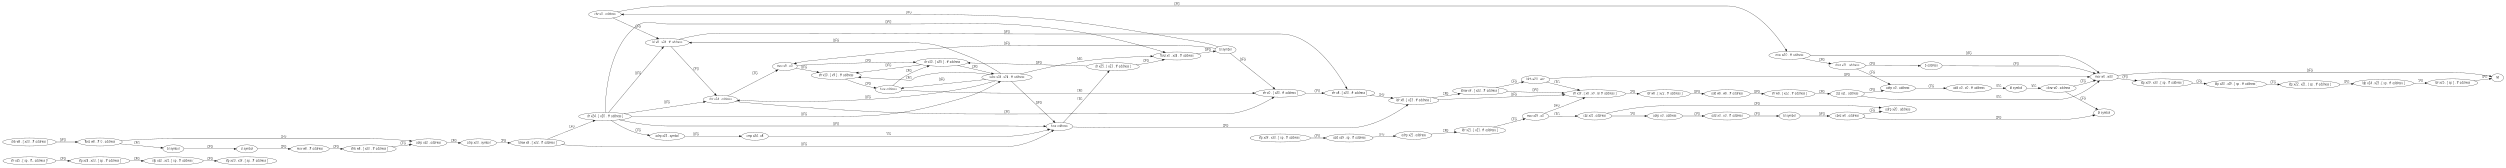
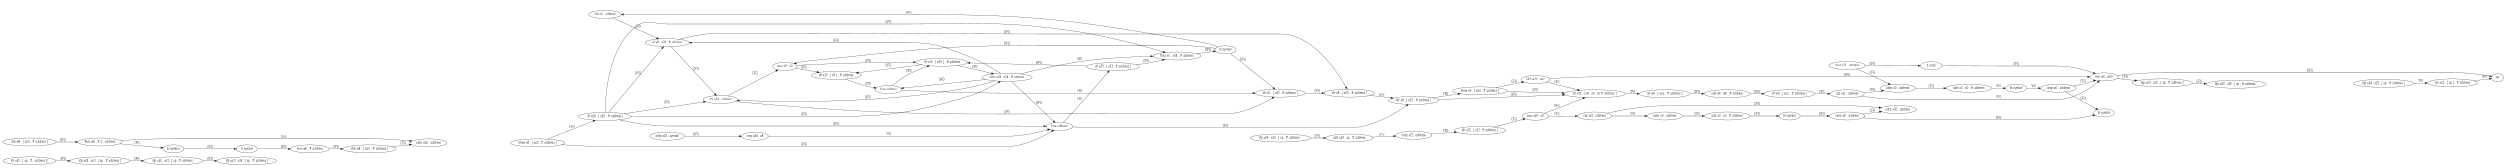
(1790, 55) -> none
(1931, 66) -> (1931, 66)
(925, 75) -> none
(2310, 85) -> none
(629, 130) -> none
(479, 143) -> none
